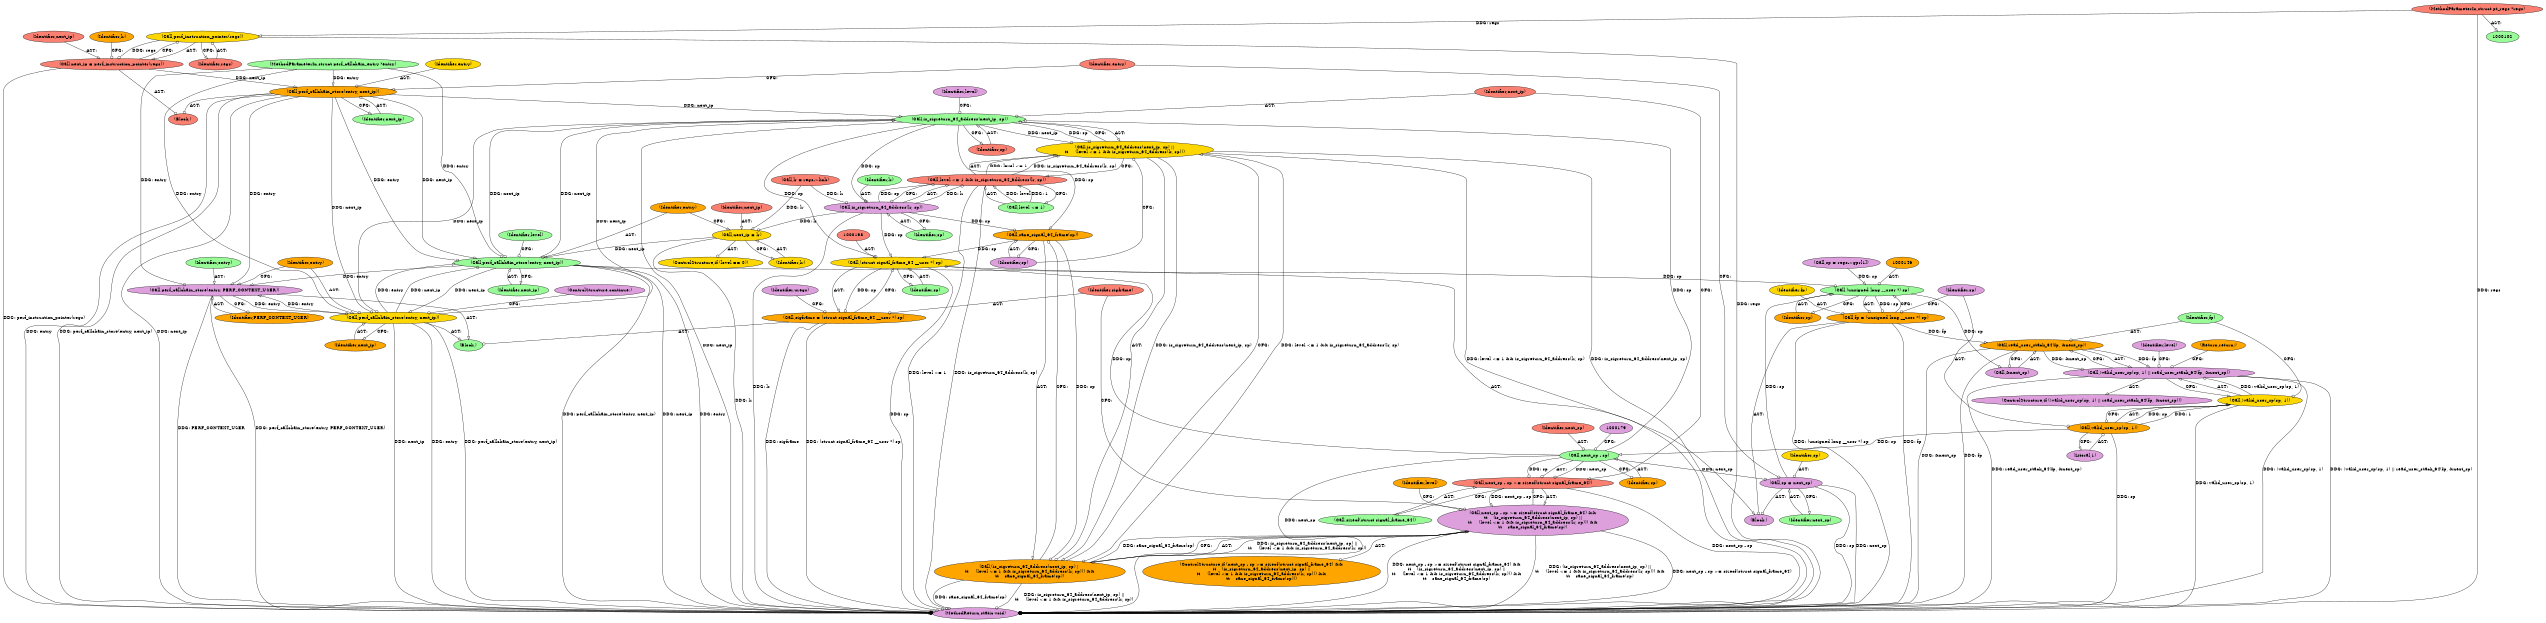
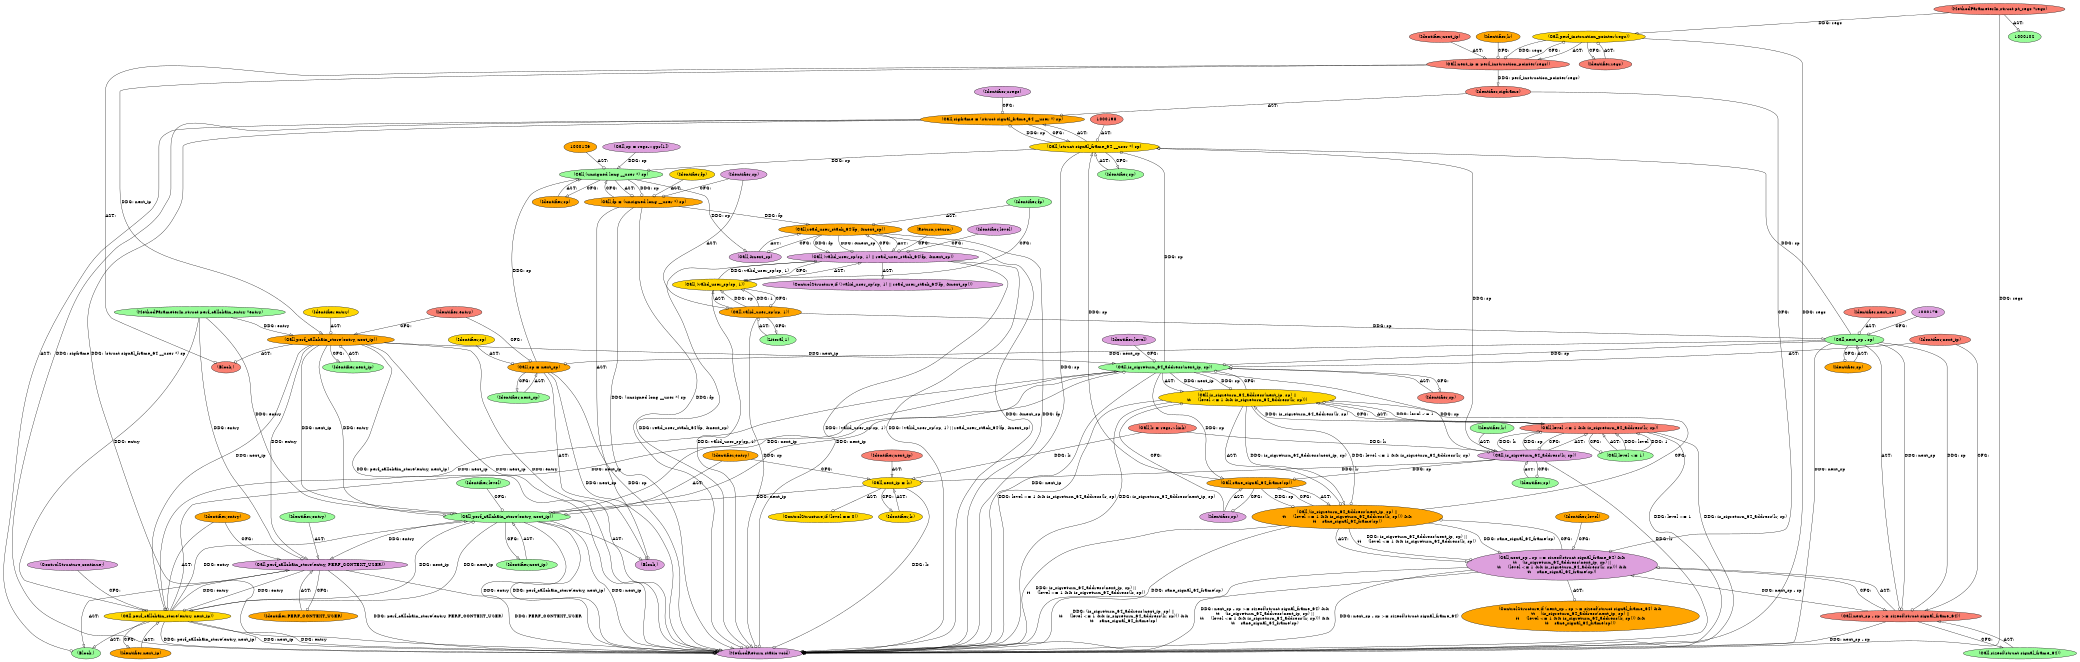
(1054, 191) -> (1590, 444)
(2085, 456) -> (778, 340)
(1791, 483) -> (539, 367)
(37, 602) -> (1498, 76)
